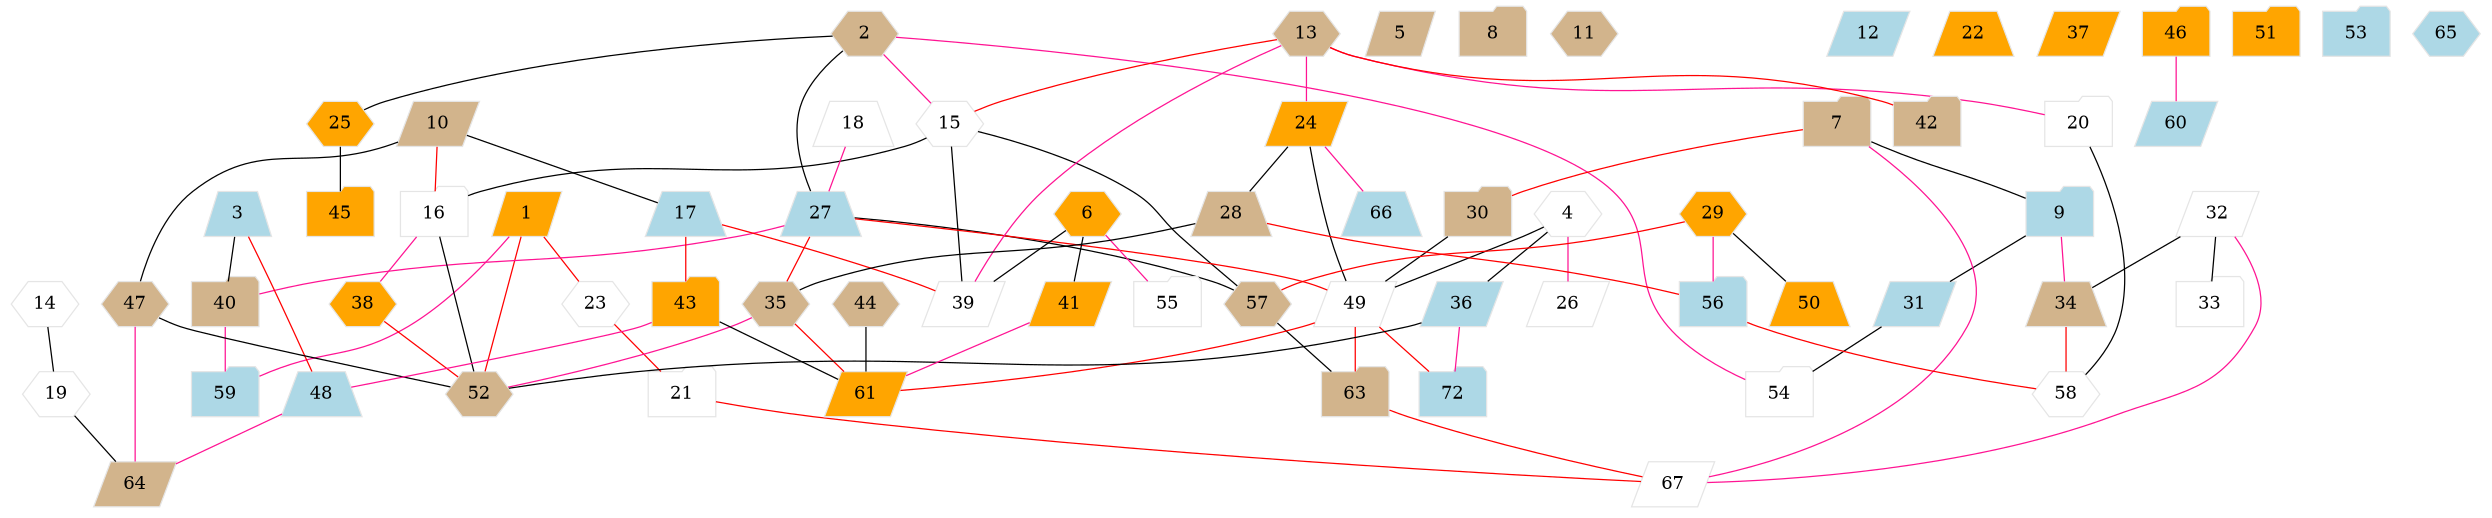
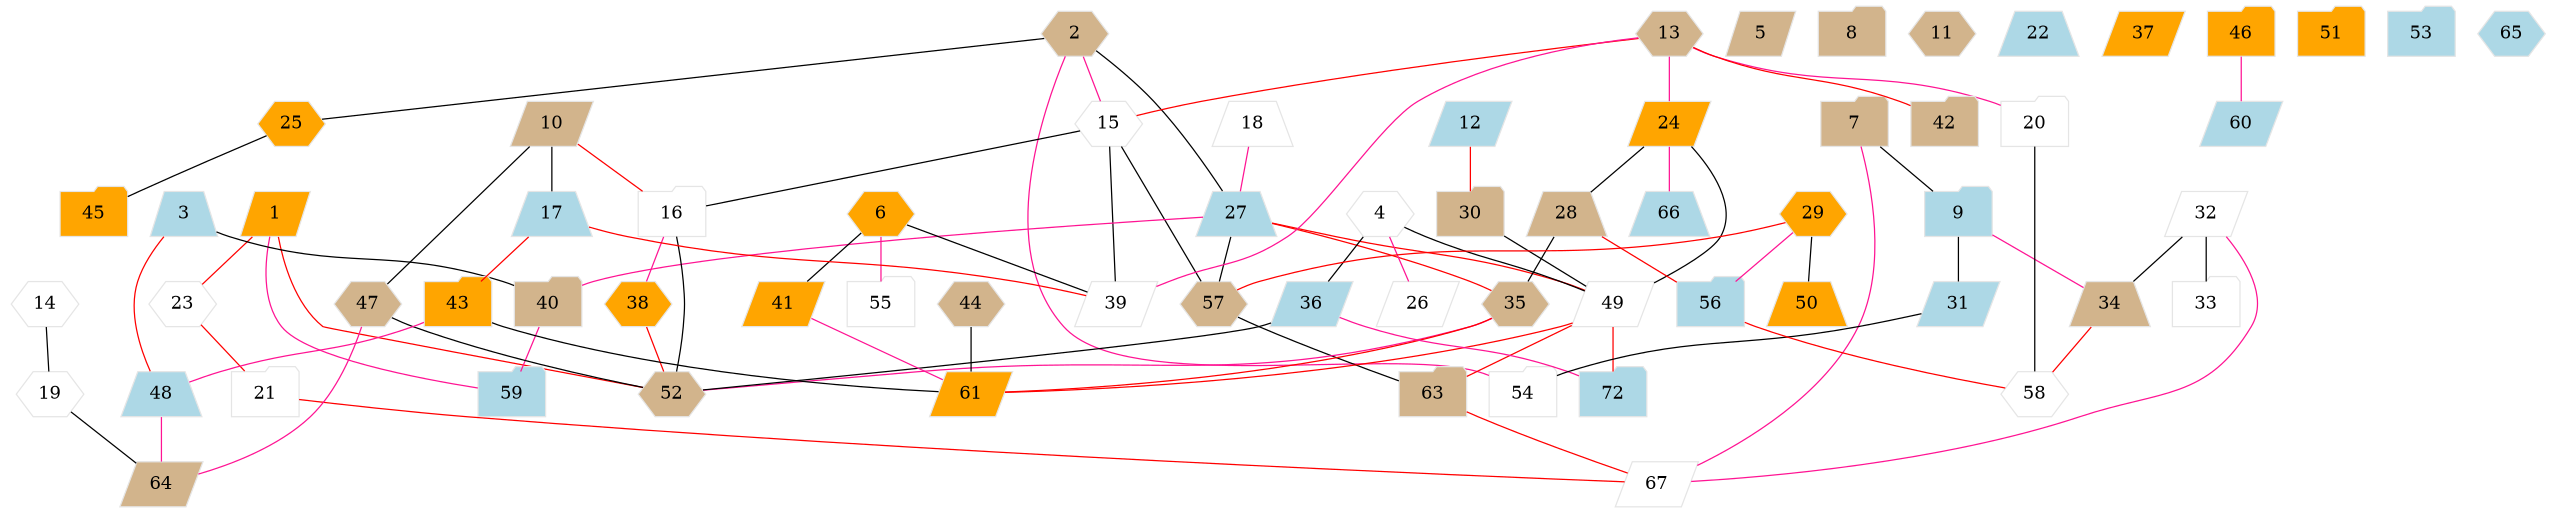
(1973, 34) -> (2039, 34)
(1656, 156) -> (1470, 169)
